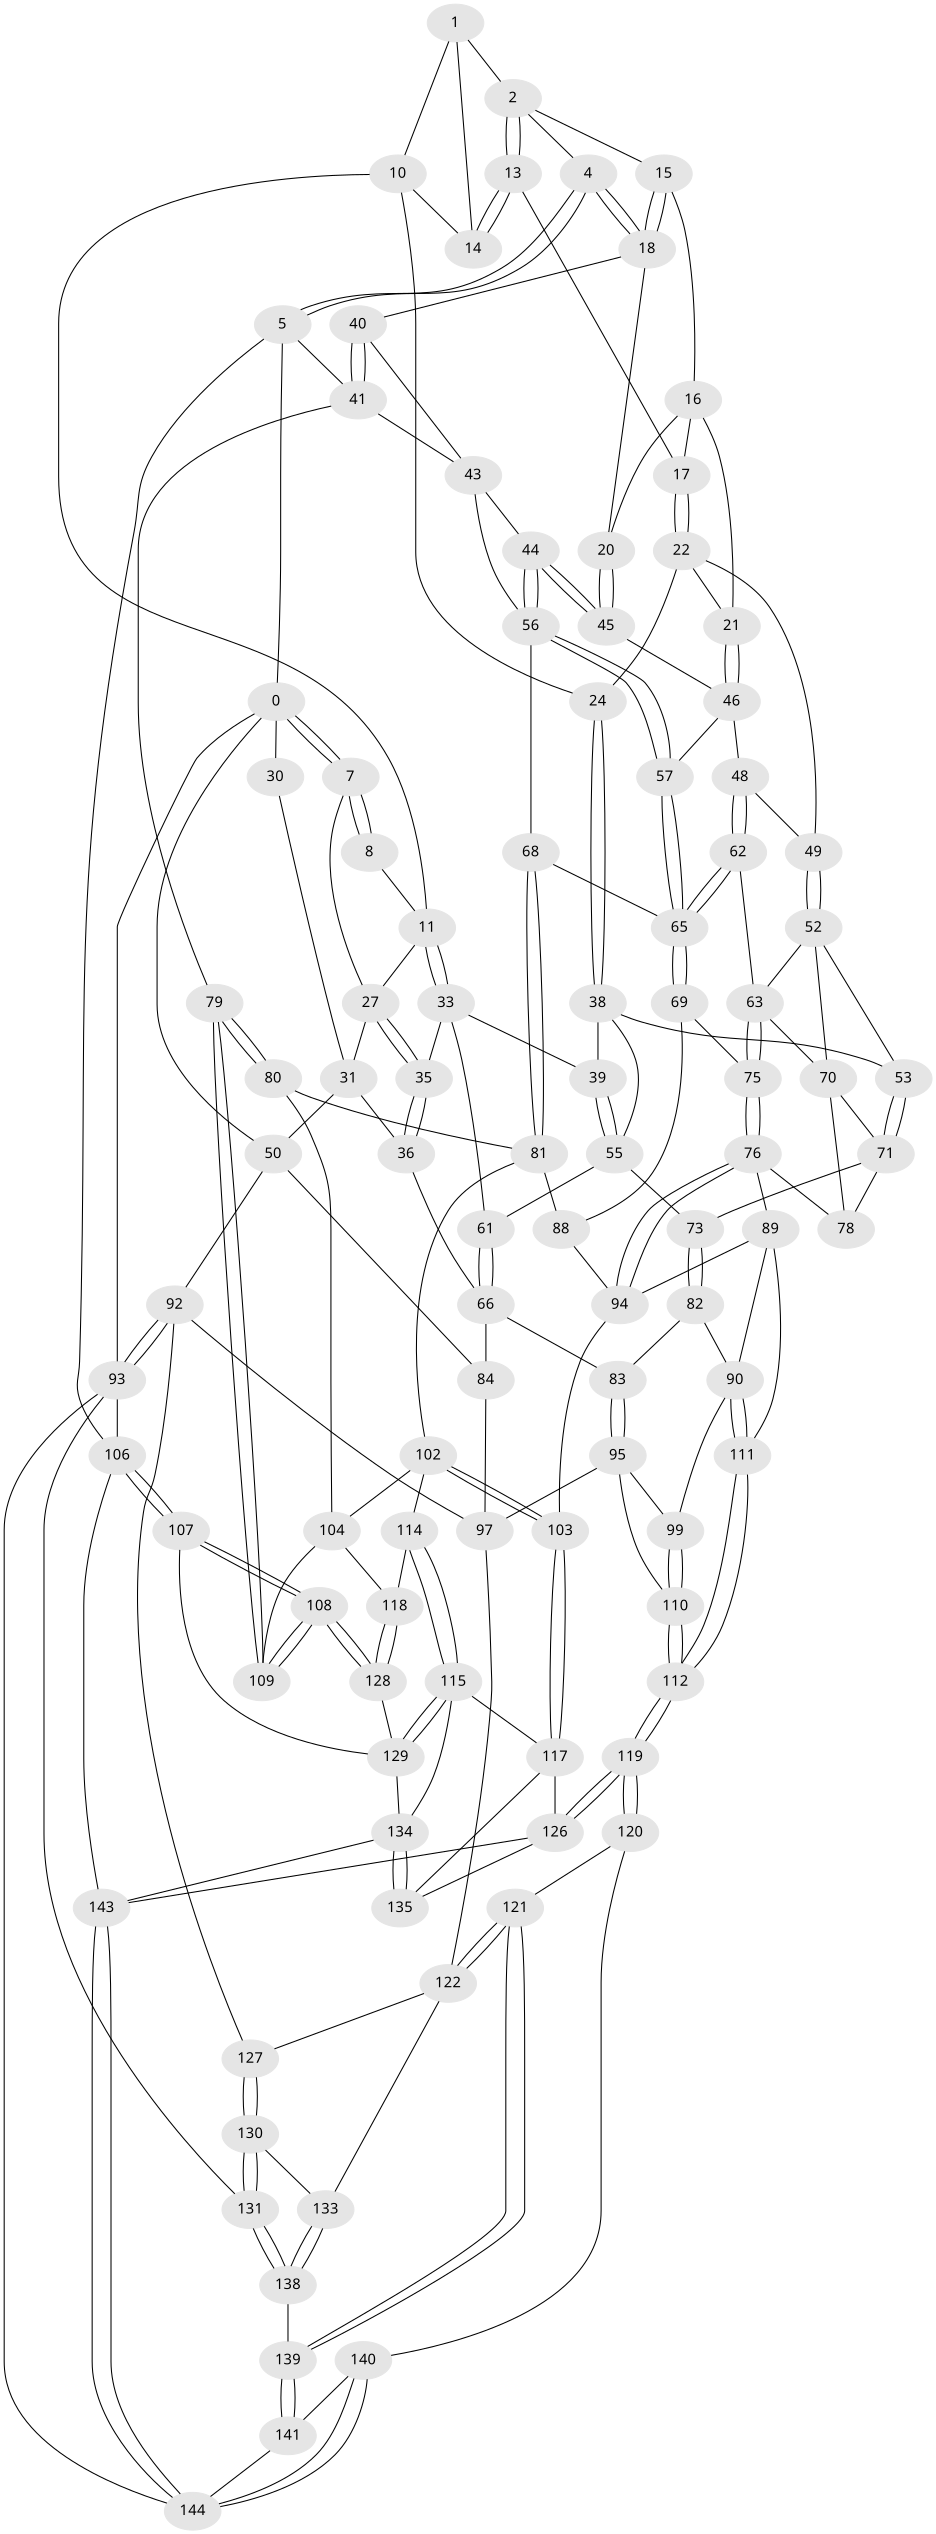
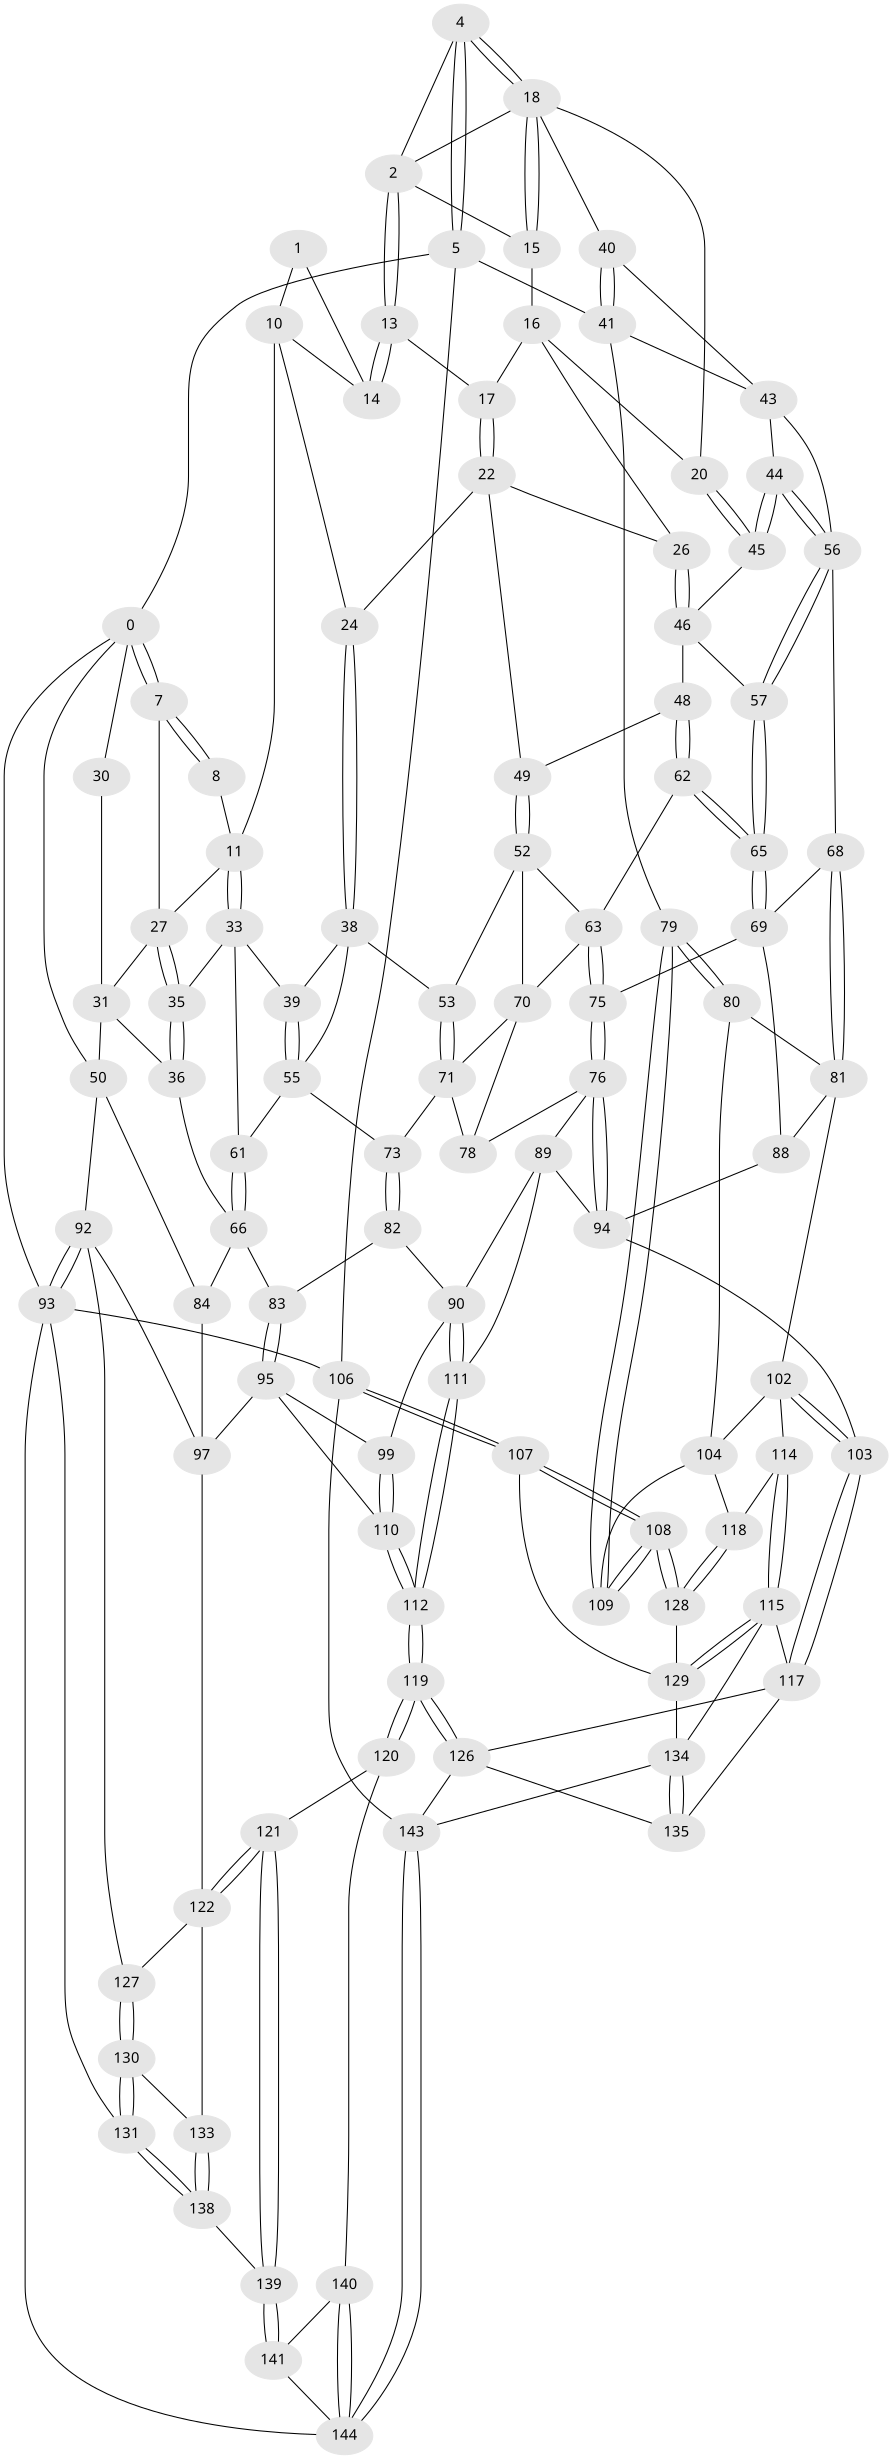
(484, 61) -> (458, 139)
(732, 626) -> (682, 551)
(597, 886) -> (797, 890)
